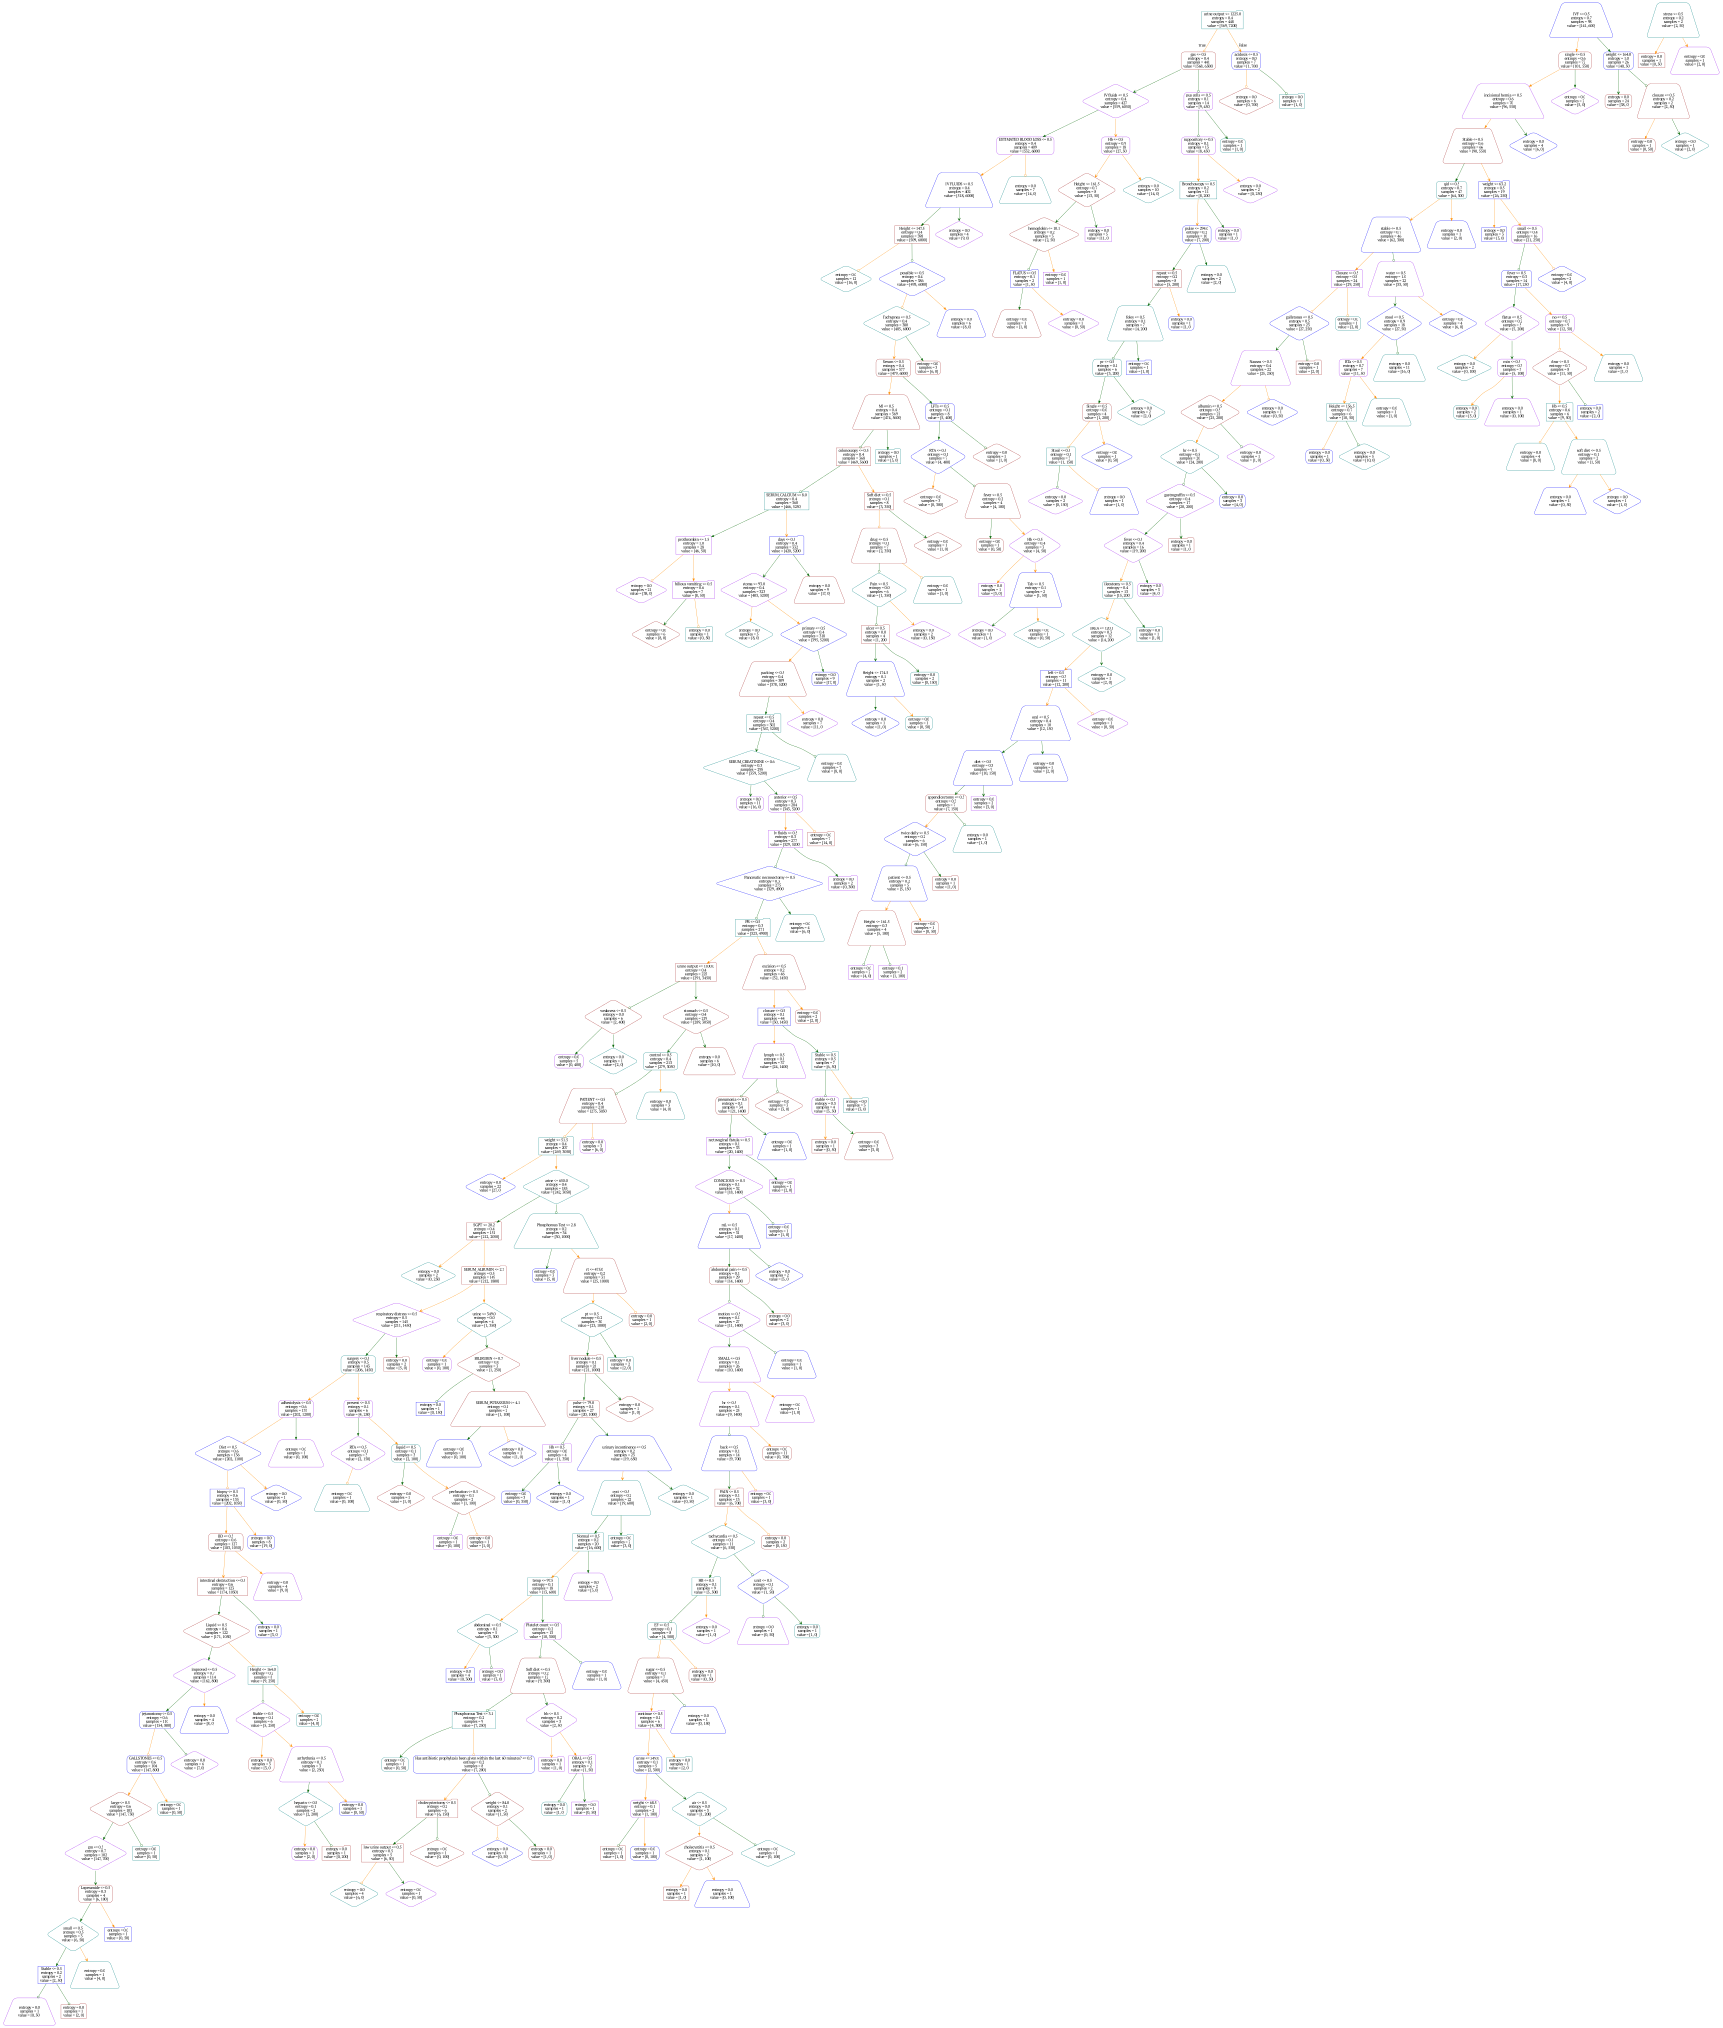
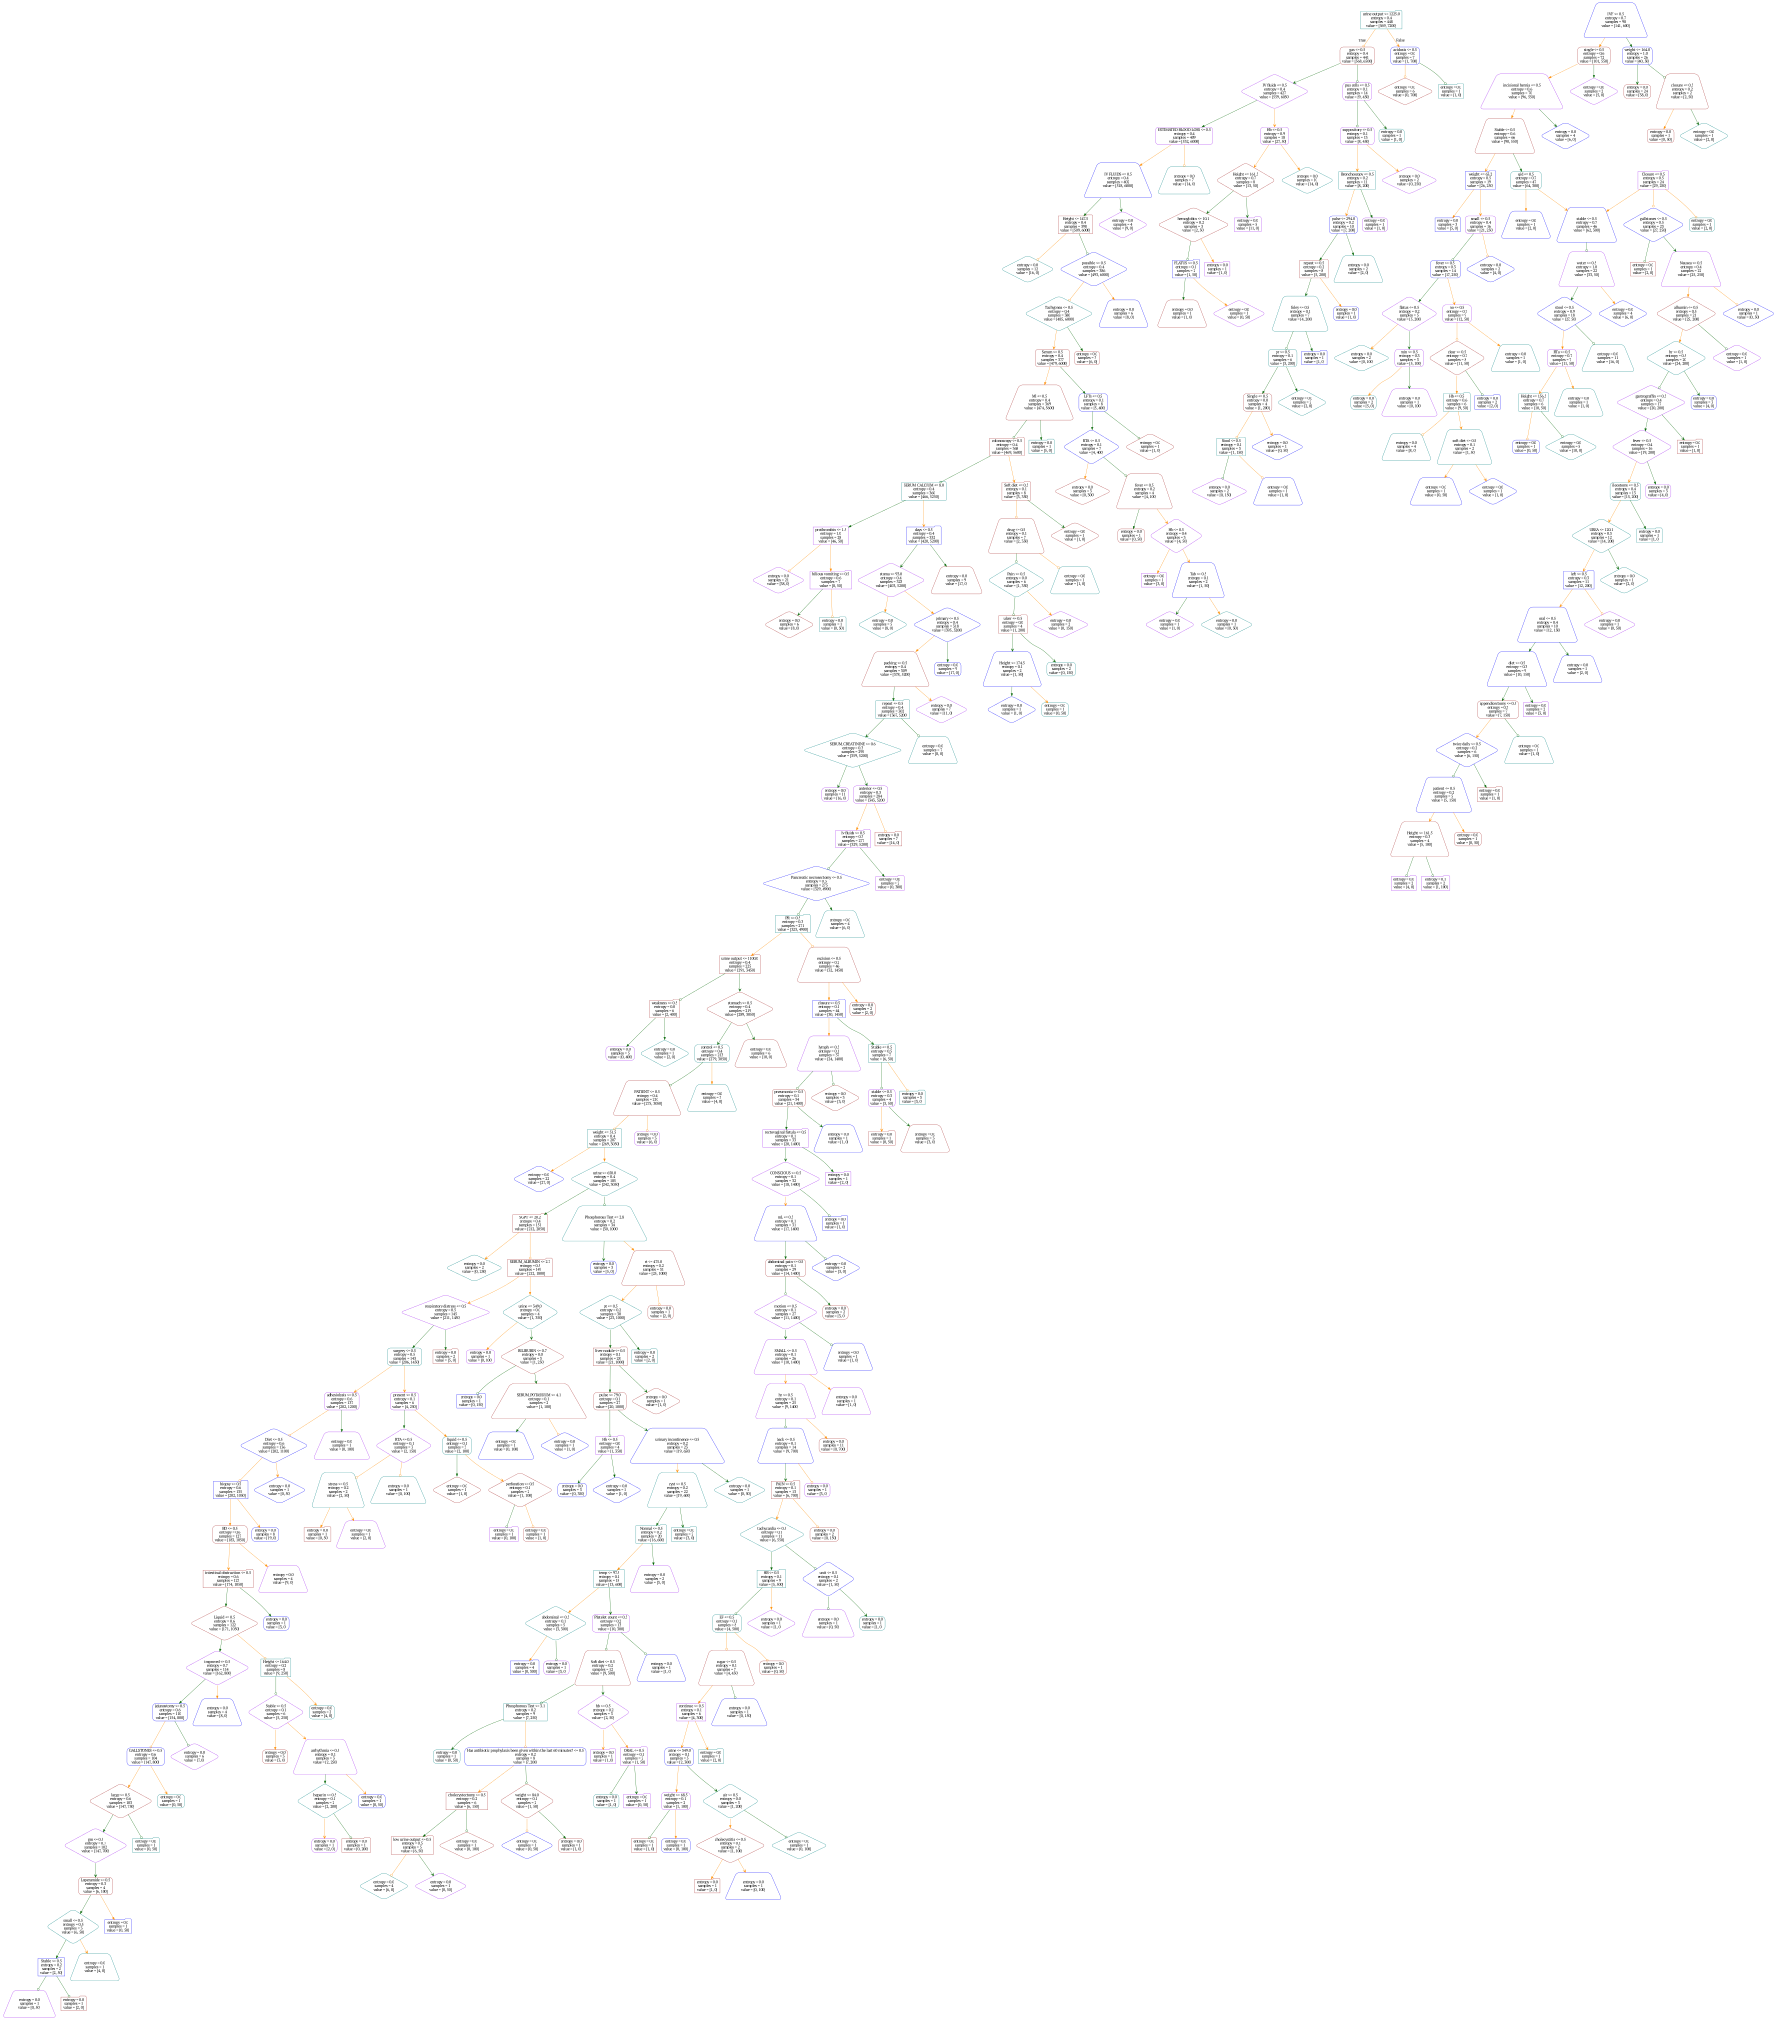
(1365, 260) -> (1624, 200)
(613, 1017) -> (665, 1009)
none -> (374, 1466)
